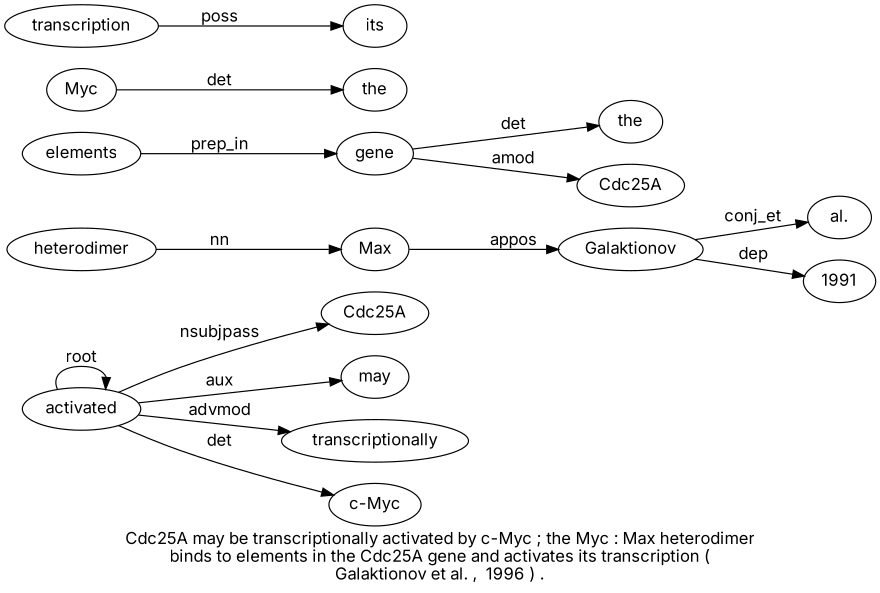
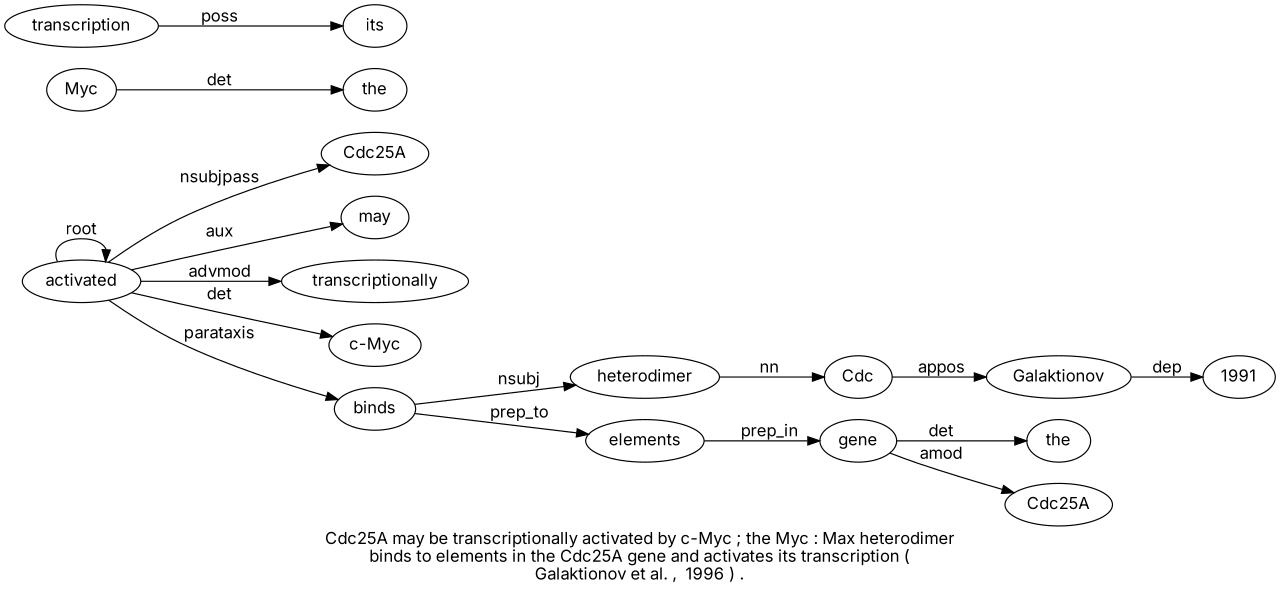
(840, 217) -> none
(375, 249) -> (858, 377)
none -> (375, 409)
